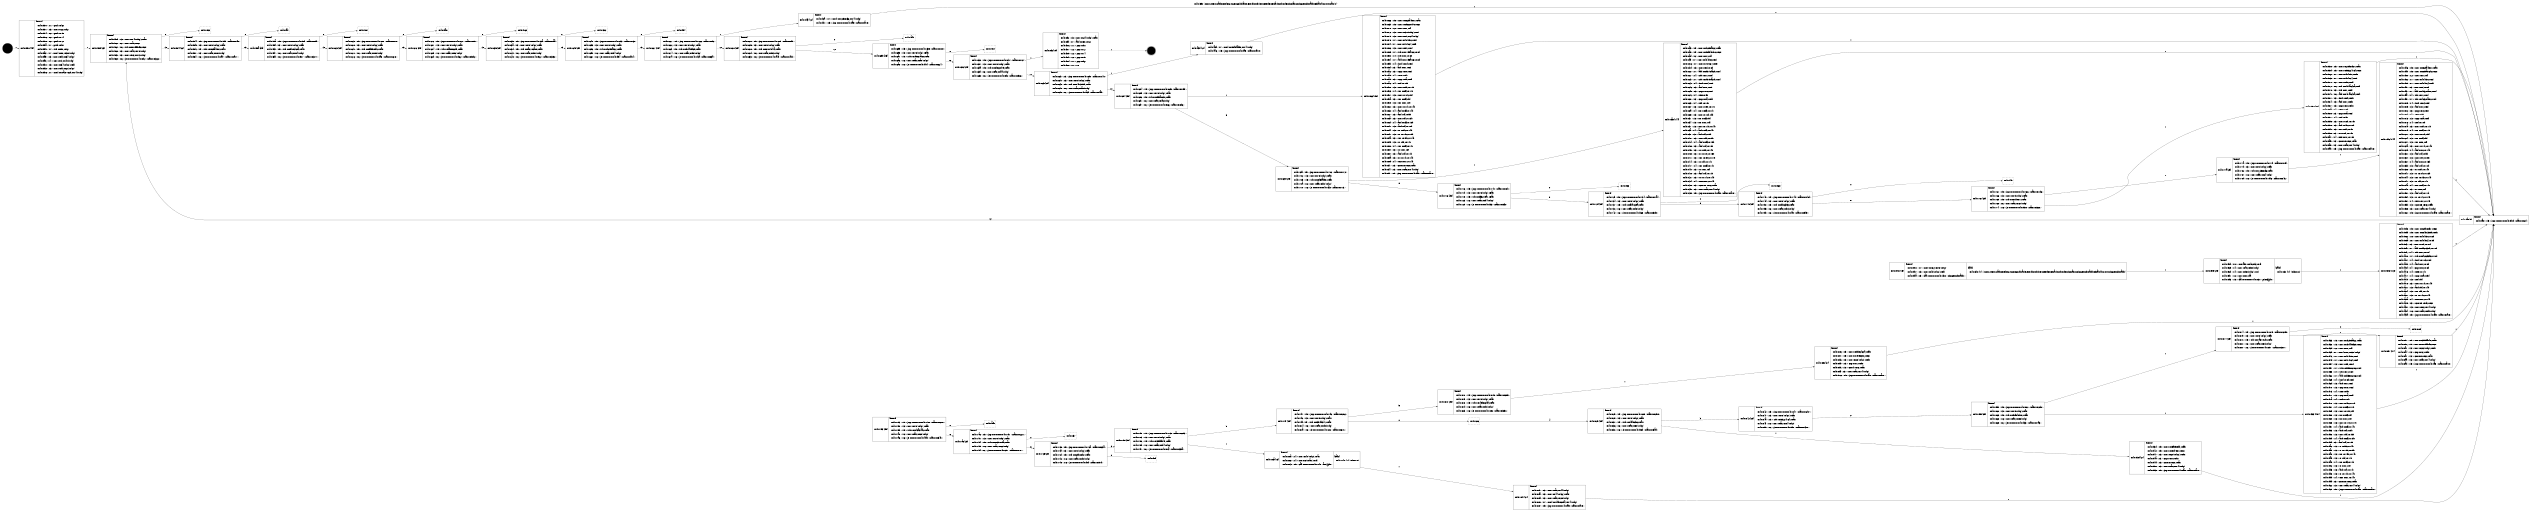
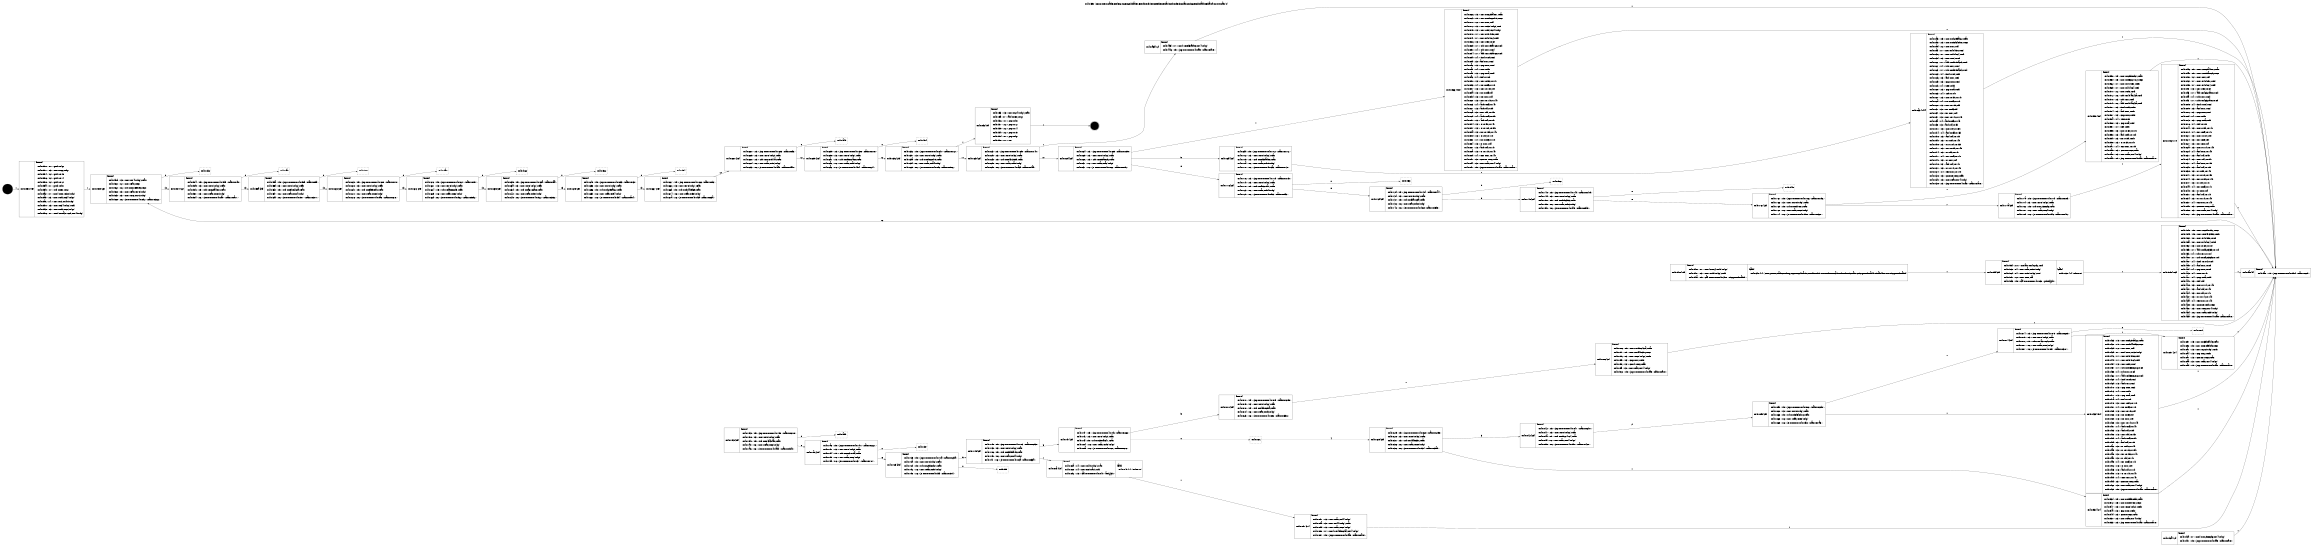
(757, 29) -> none
(1392, 187) -> (1174, 172)
